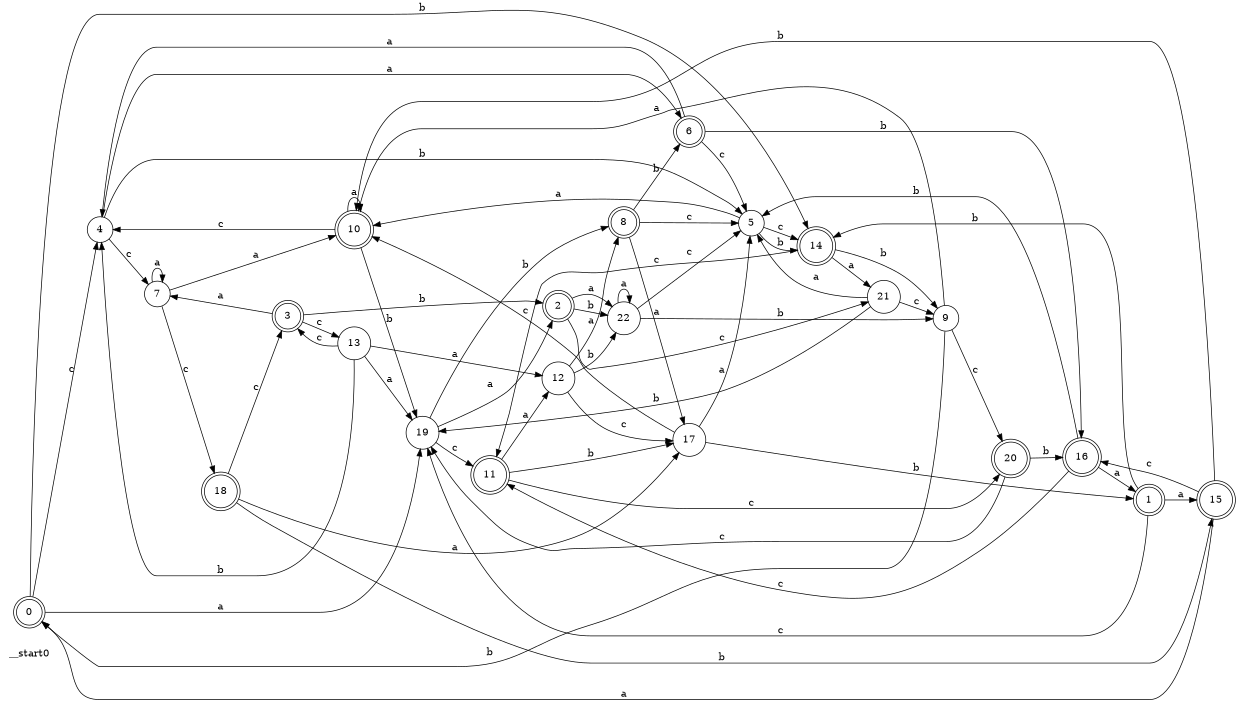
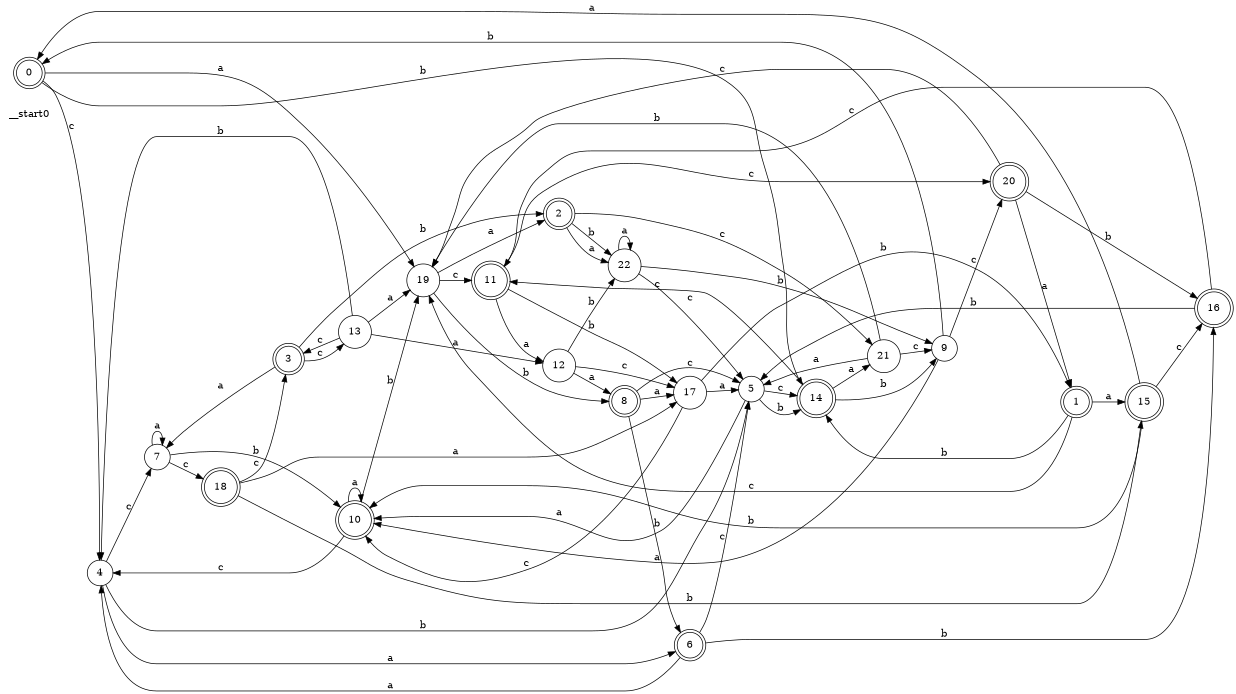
(256, 255) -> (256, 451)
(1114, 477) -> (1042, 290)
